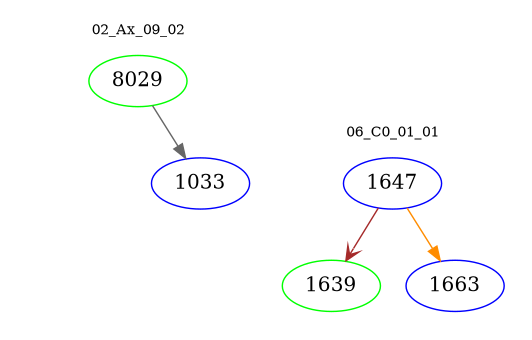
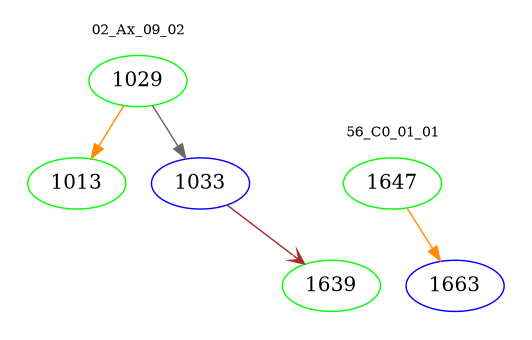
(138, 81) -> (138, 81)
(393, 133) -> (393, 133)
none -> (77, 183)
(393, 183) -> (393, 183)
(366, 228) -> (260, 230)
